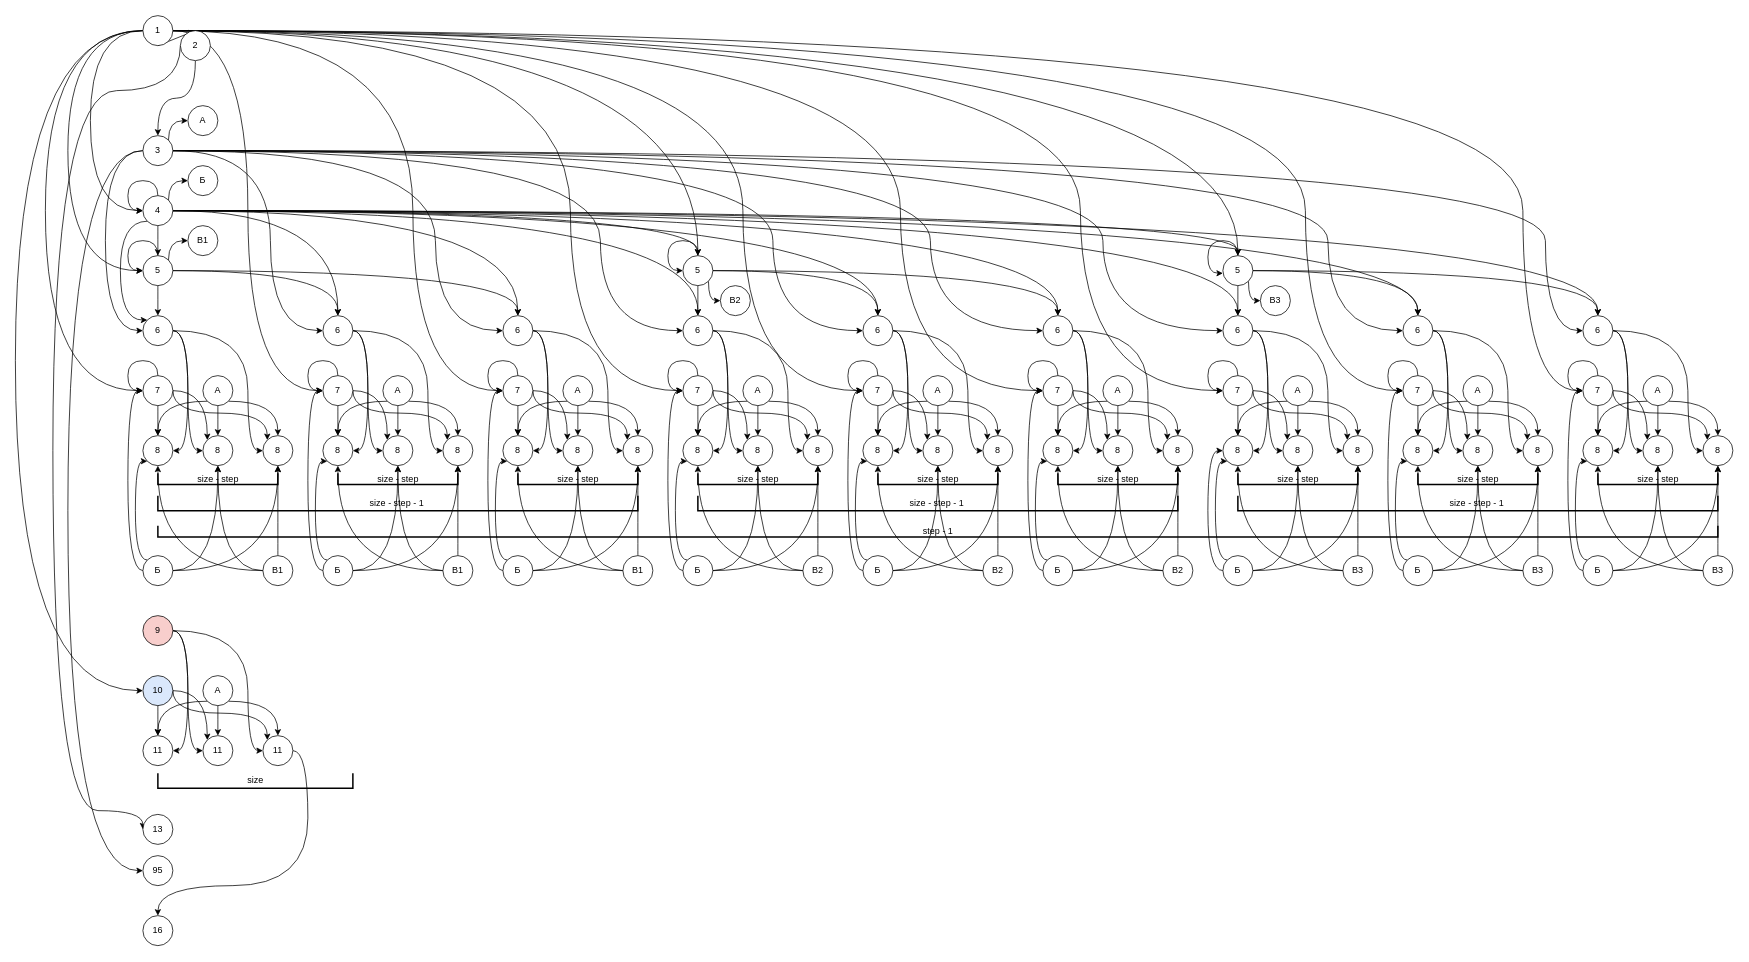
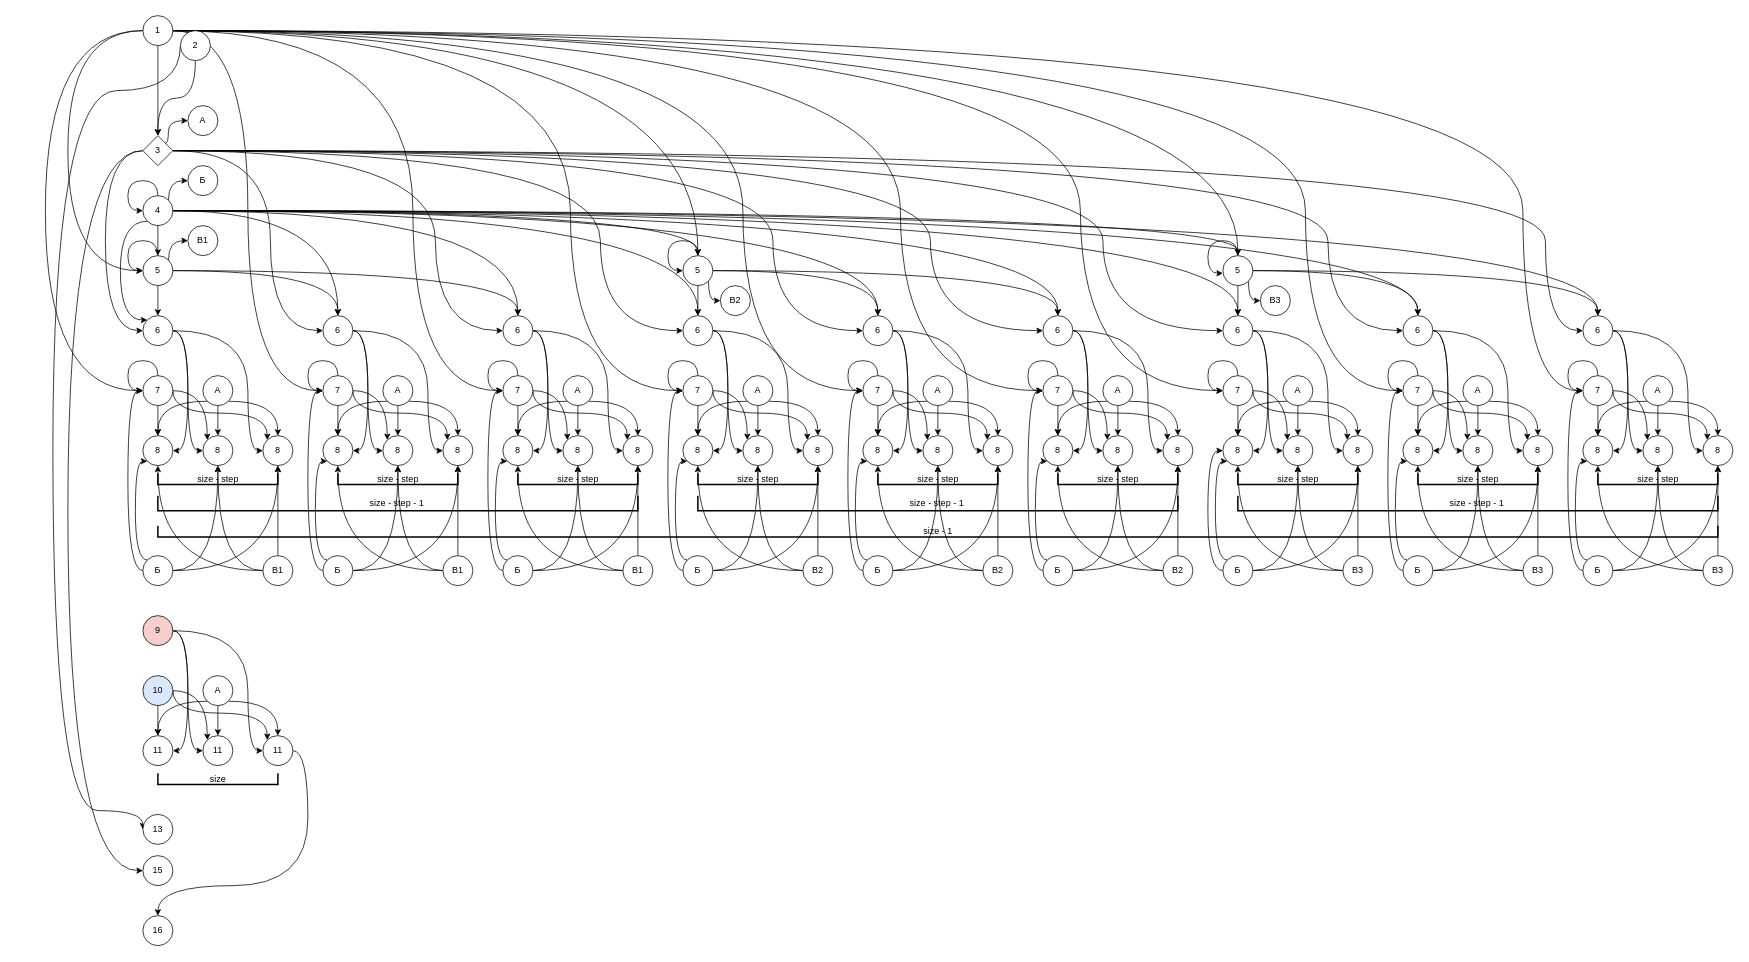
(177, 38) -> (158, 77)
(90, 122) -> none
(158, 150) -> (158, 150)
(16, 347) -> none
(938, 531) -> (938, 531)
(255, 780) -> (218, 779)
(158, 870) -> (158, 870)
